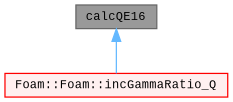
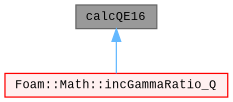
(116, 85) -> (116, 85)
